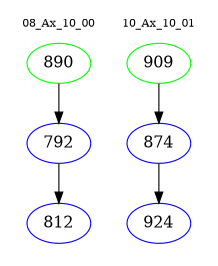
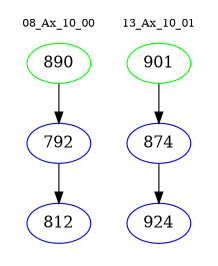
(159, 24) -> (159, 24)
(159, 63) -> (159, 63)
